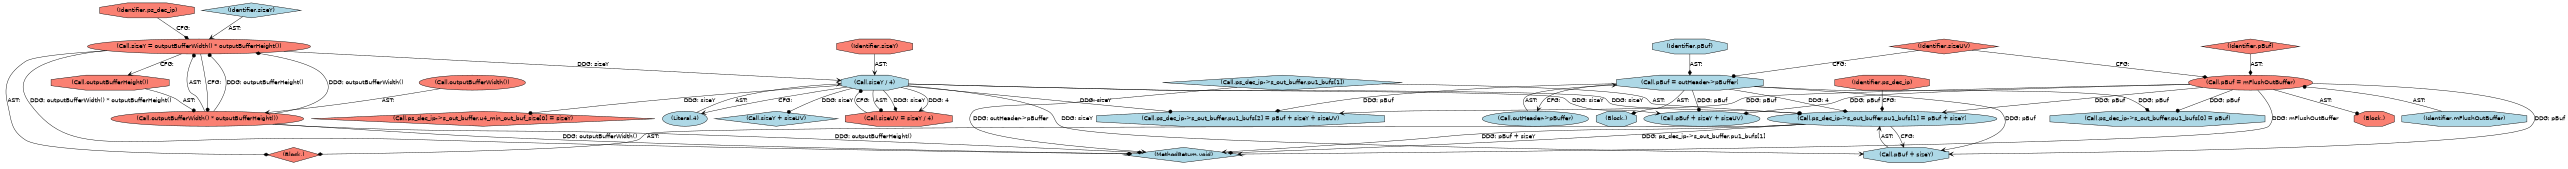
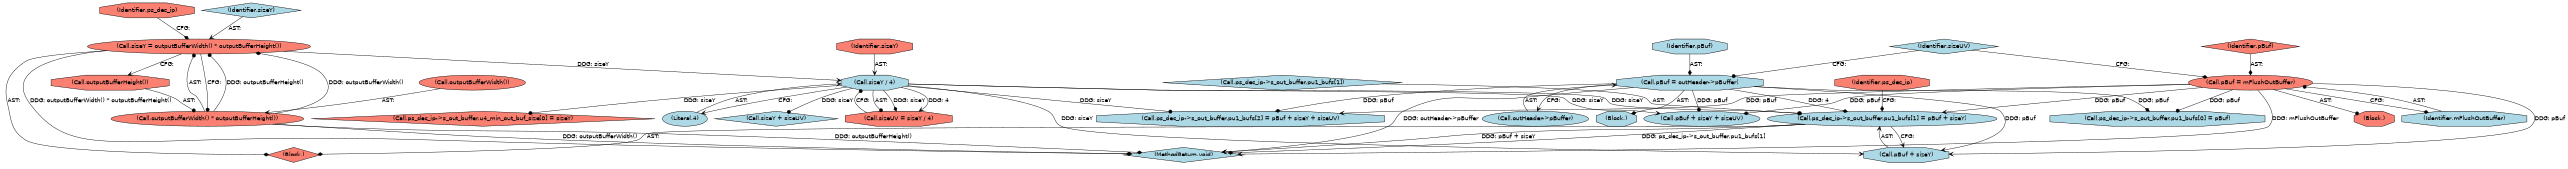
(1944, 47) -> (1944, 47)
none -> (2354, 100)
(1011, 105) -> (1425, 103)
